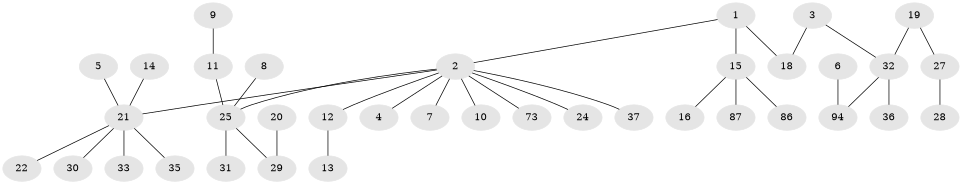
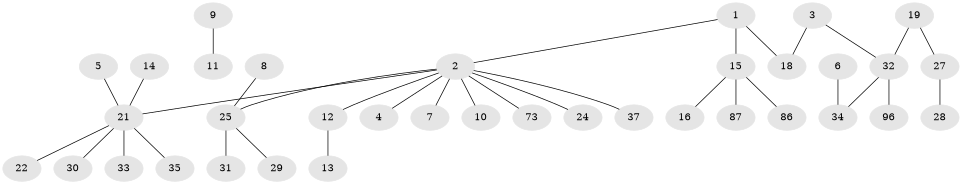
(220, 92) -> none
(277, 118) -> none
(838, 118) -> (838, 118)
(889, 118) -> (889, 118)
